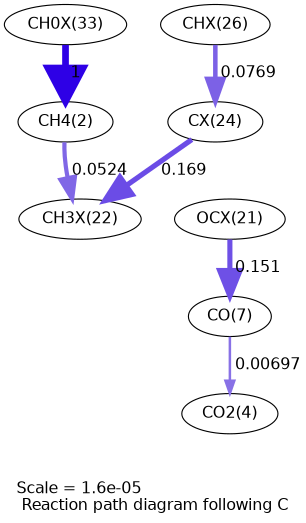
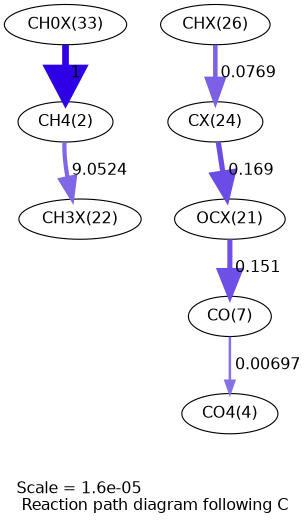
(159, 163) -> (221, 158)
(97, 171) -> (97, 171)
(230, 414) -> (230, 414)
